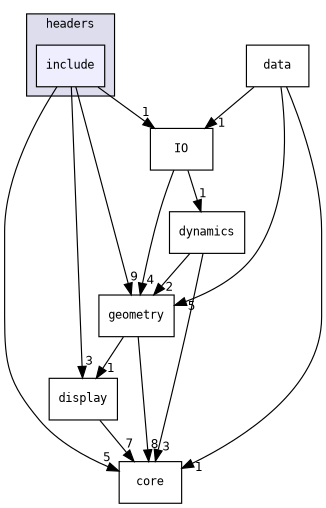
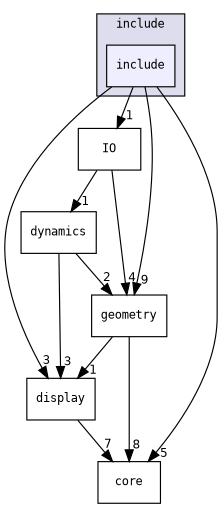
(71, 25) -> (141, 25)
(278, 66) -> none
(182, 352) -> (60, 310)
